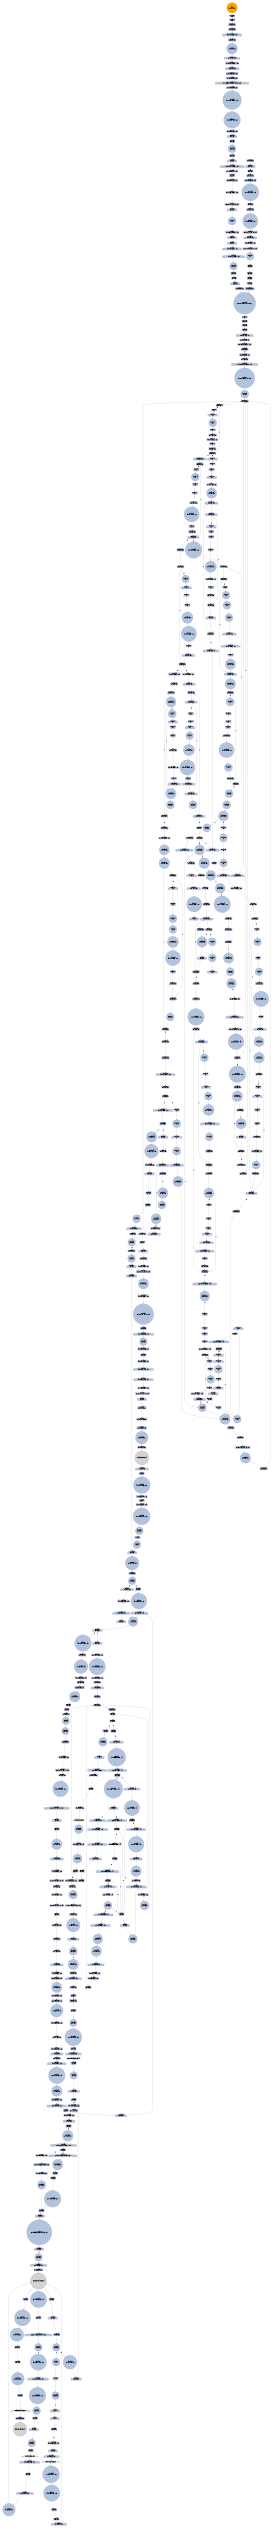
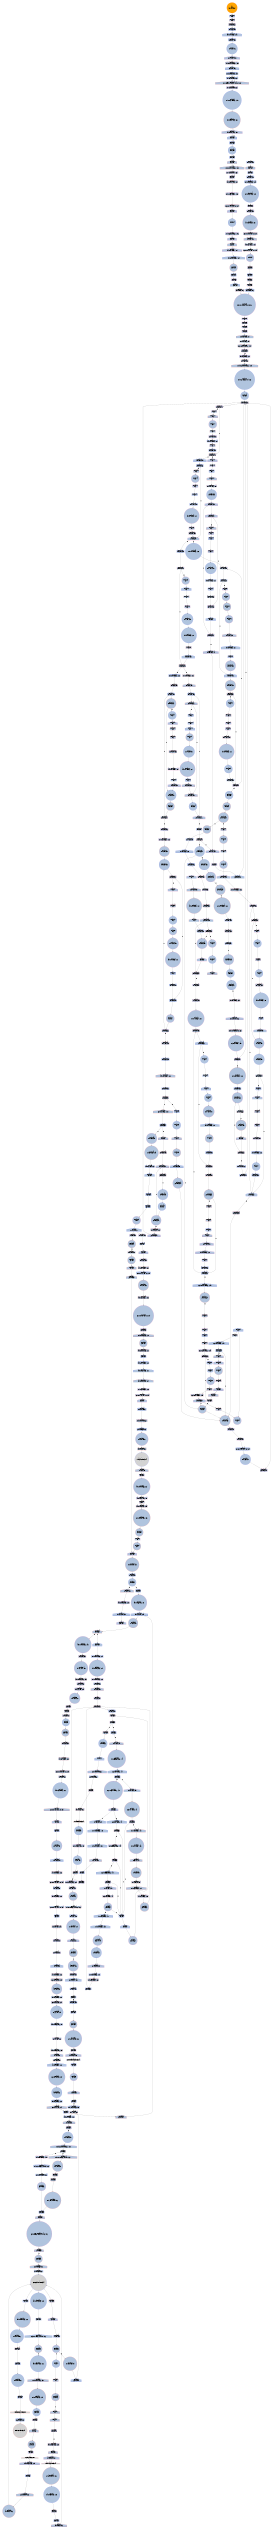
(232, 131) -> (232, 132)
